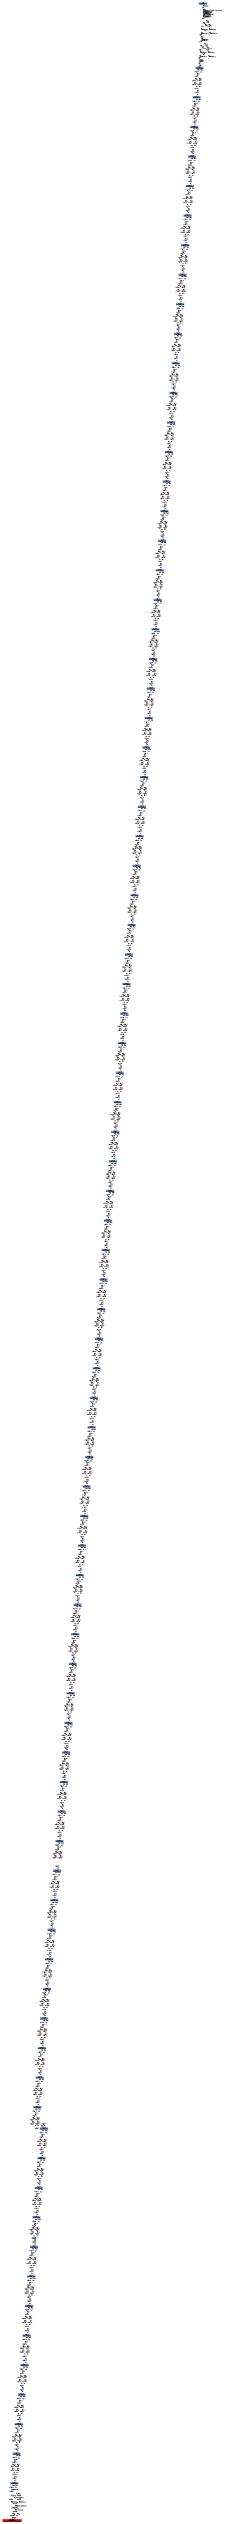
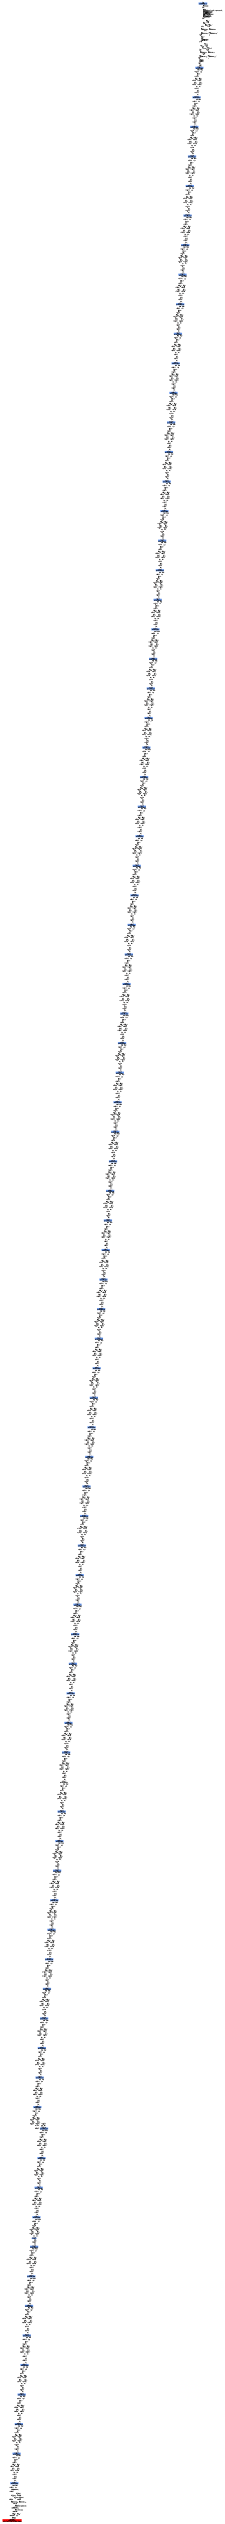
(64, 1782) -> (64, 1782)
none -> (57, 1862)
